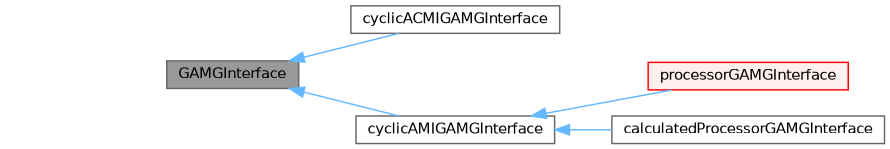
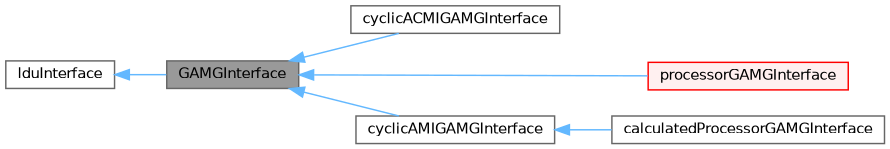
none -> (60, 75)
(609, 102) -> (481, 75)
